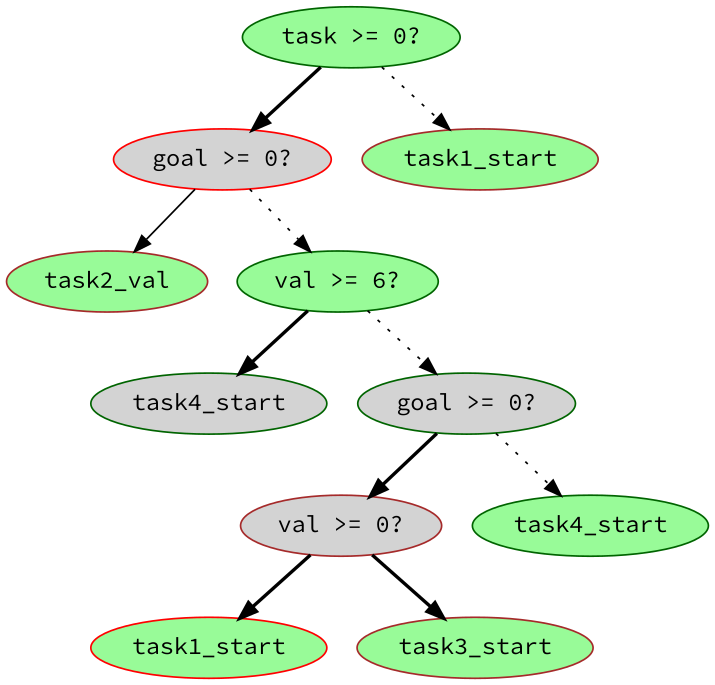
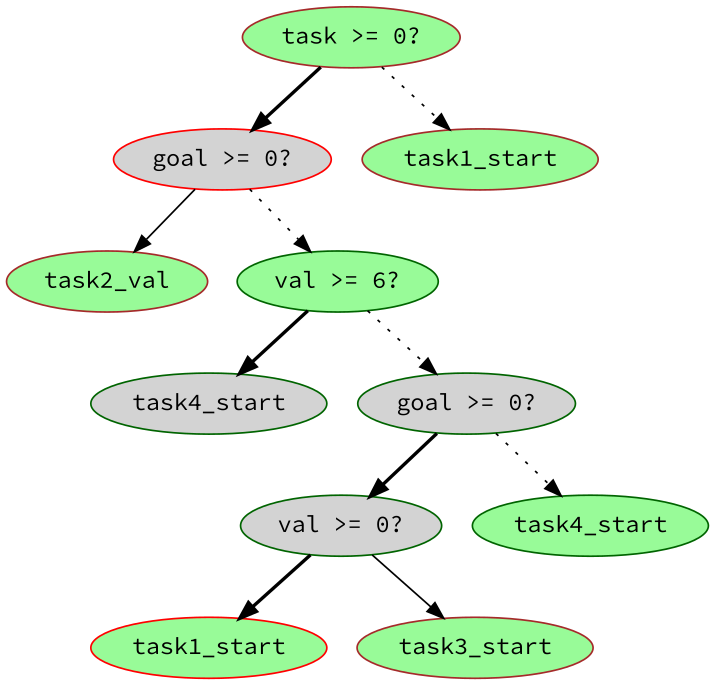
(351, 37) -> (351, 37)
(341, 526) -> (341, 526)
(402, 581) -> (402, 581)
